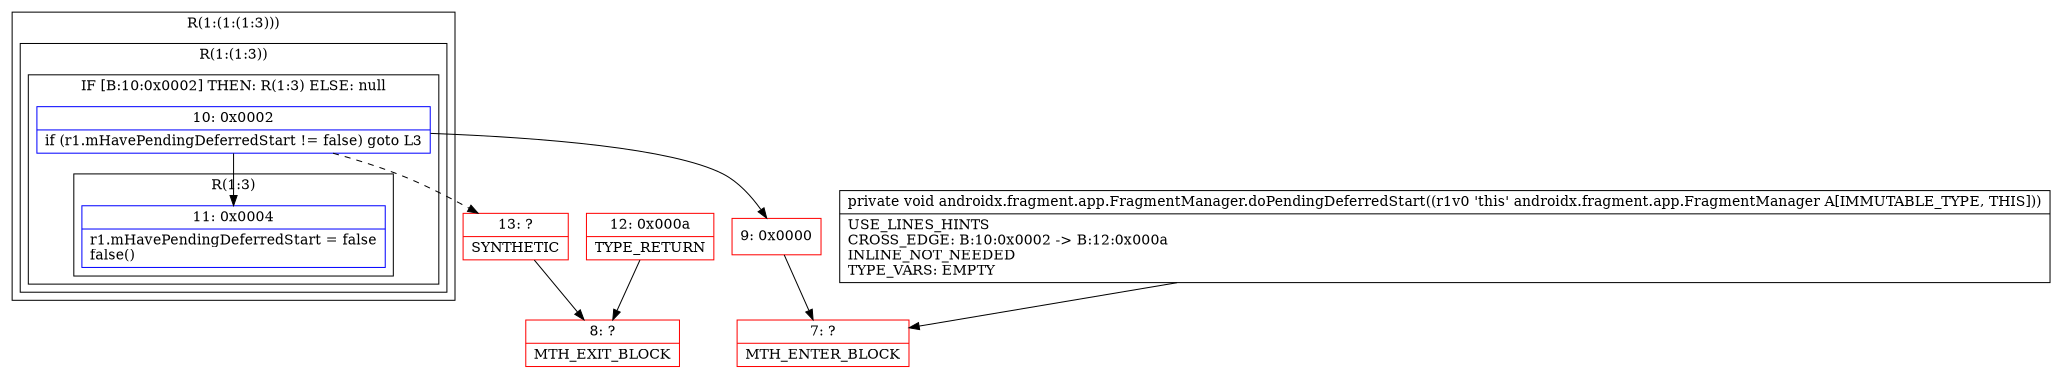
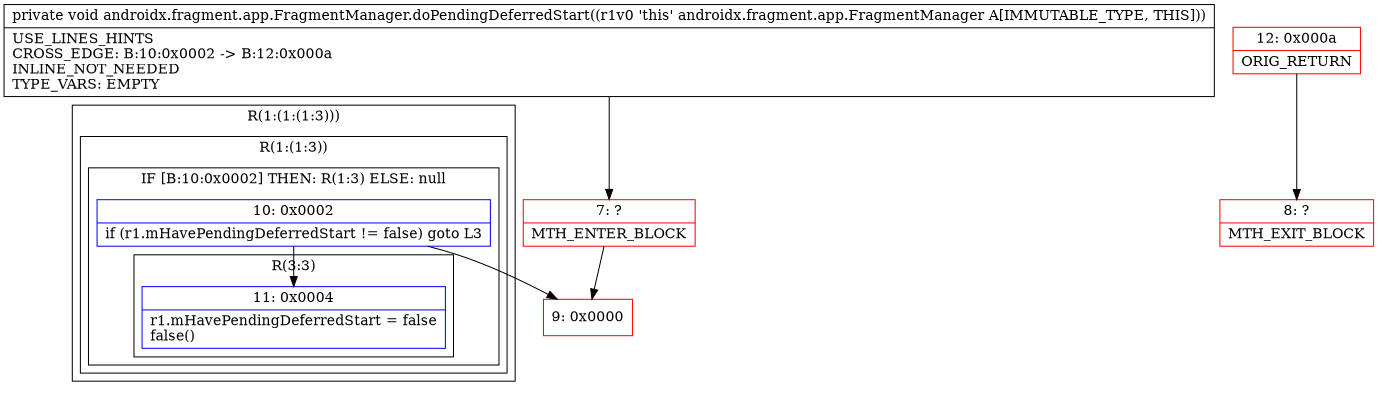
(234, 186) -> (294, 266)
(516, 237) -> none
(650, 248) -> (1297, 62)
(796, 283) -> (599, 268)
